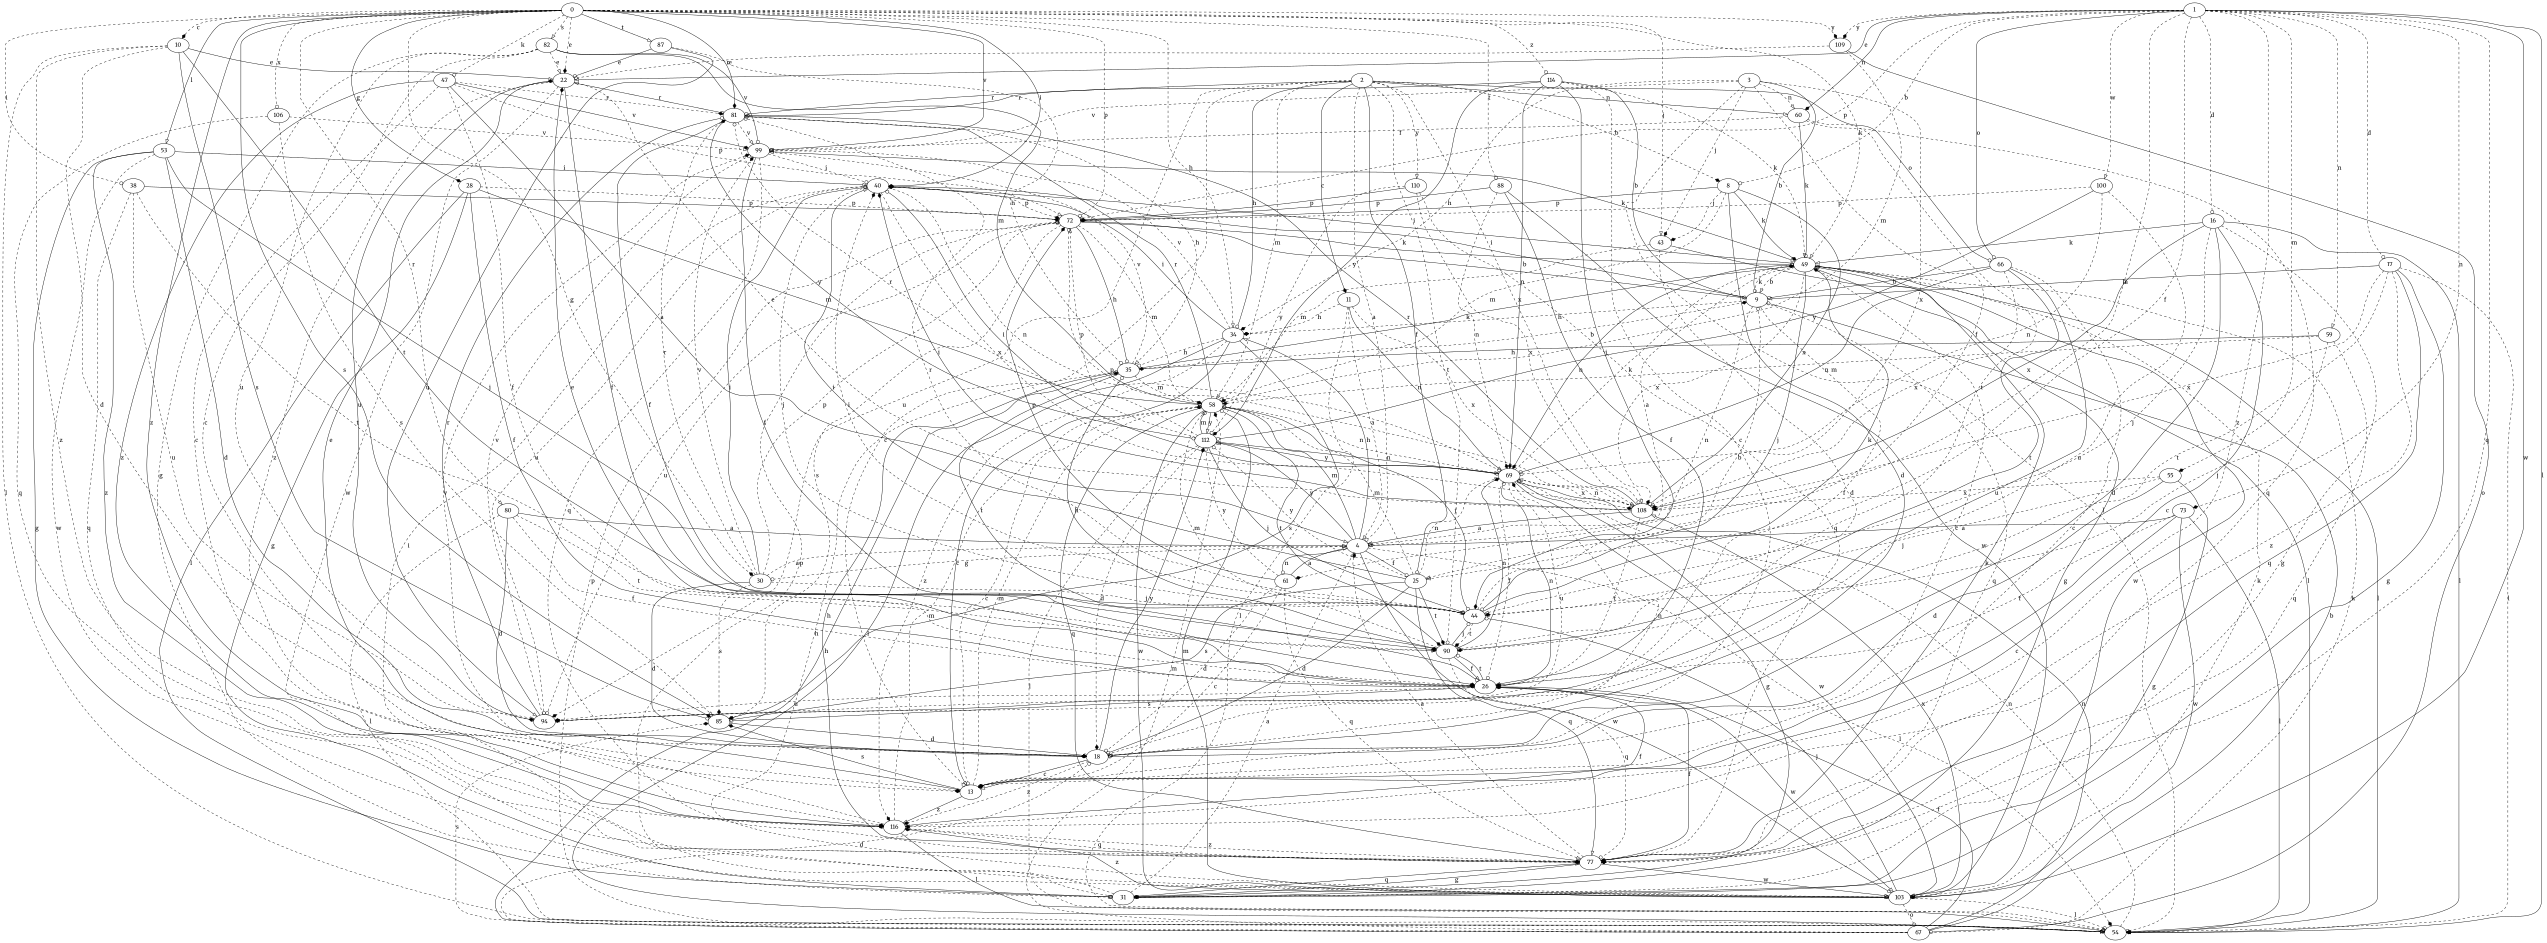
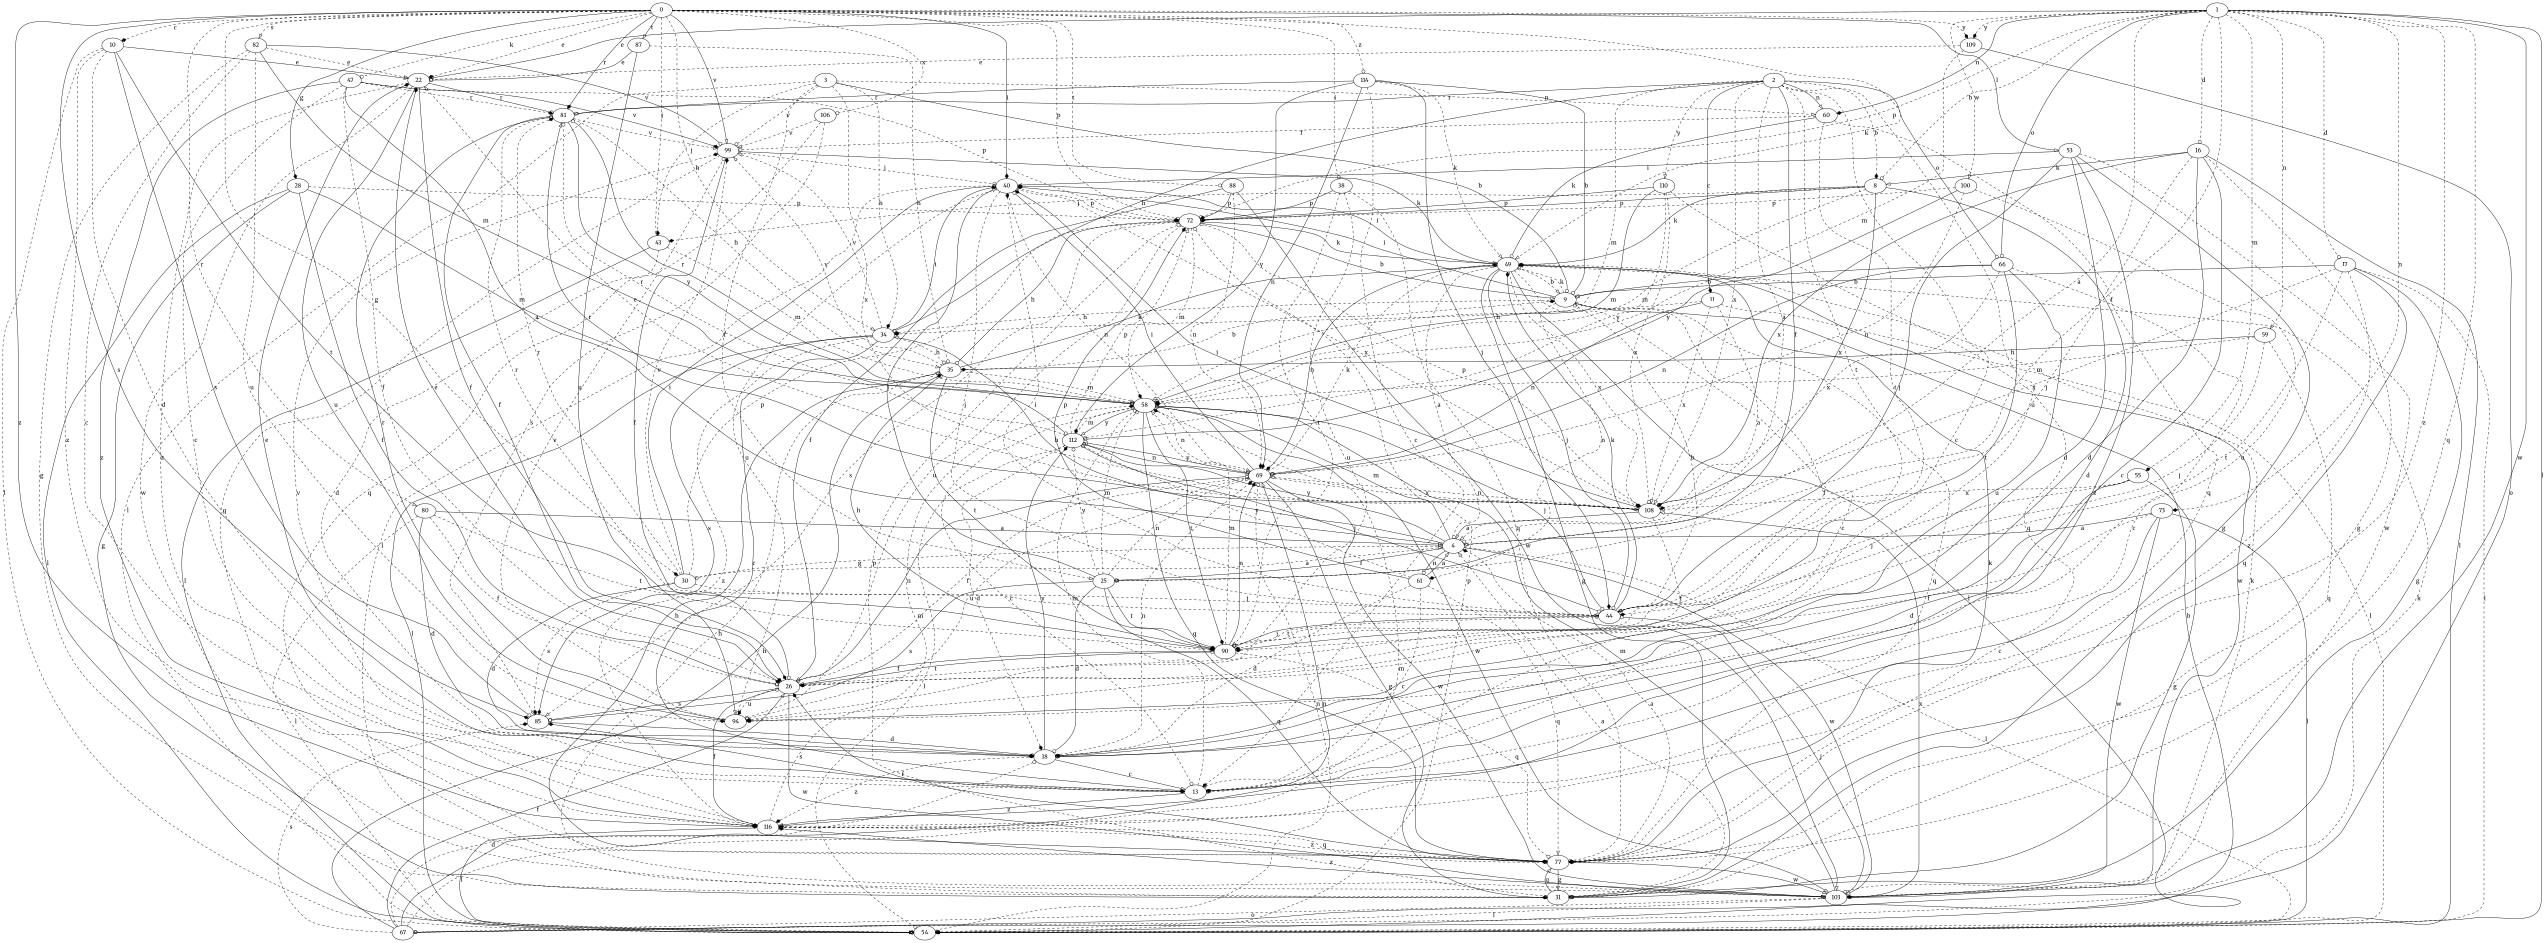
(2011, 243) -> (2039, 168)
none -> (1440, 323)
(1200, 424) -> (1087, 420)
